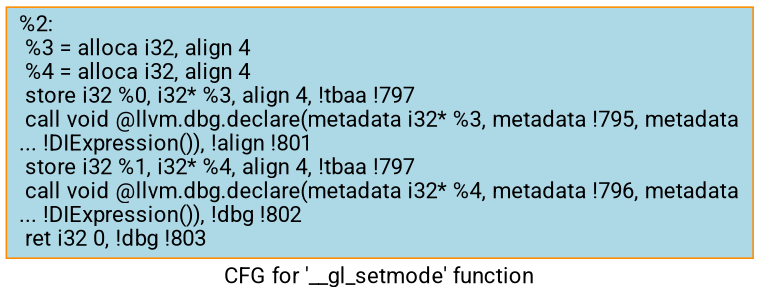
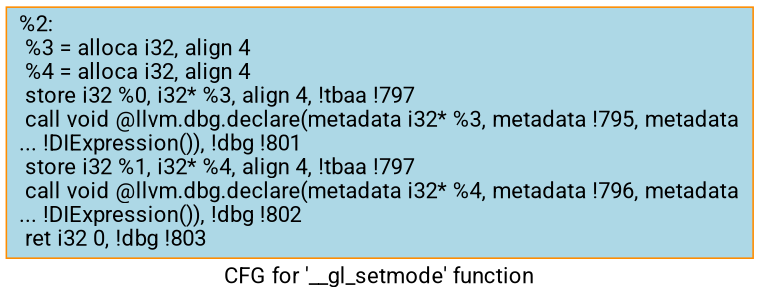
(166, 144) -> (160, 144)
